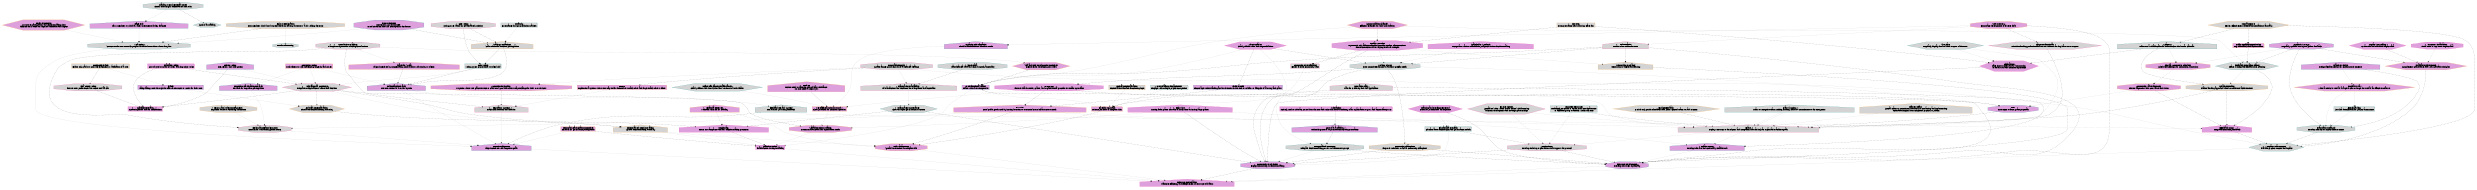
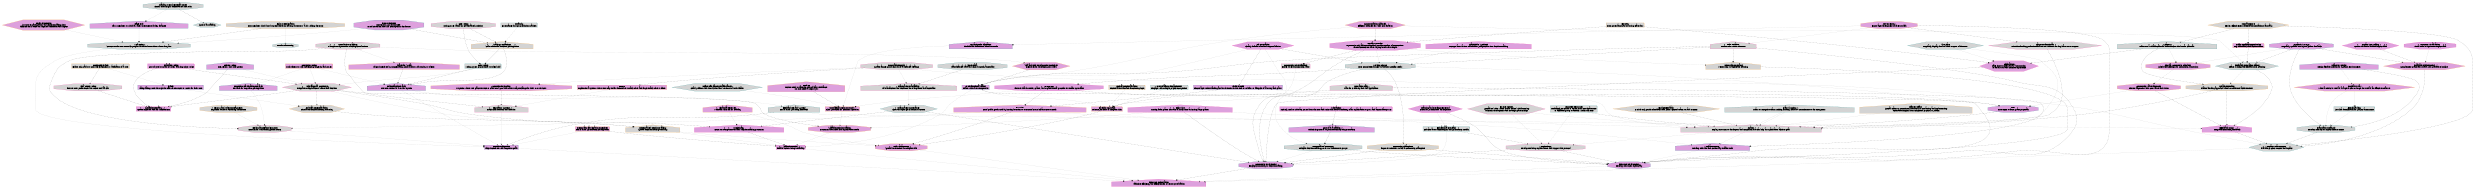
(501, 147) -> (501, 147)
